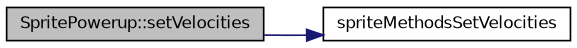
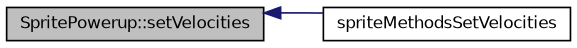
(285, 35) -> (302, 13)
